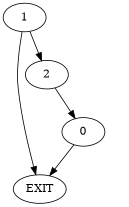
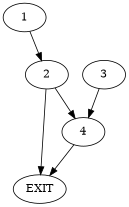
none -> (104, 75)
(20, 100) -> (44, 128)
(83, 132) -> (83, 132)
